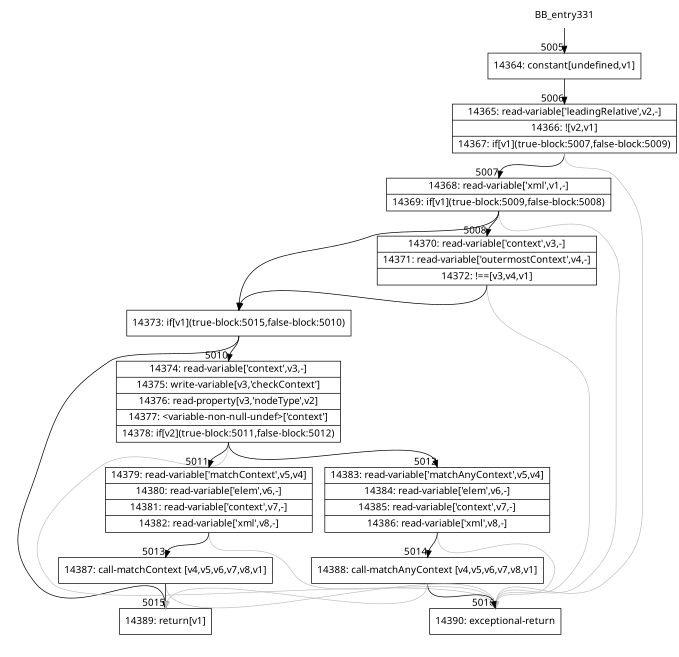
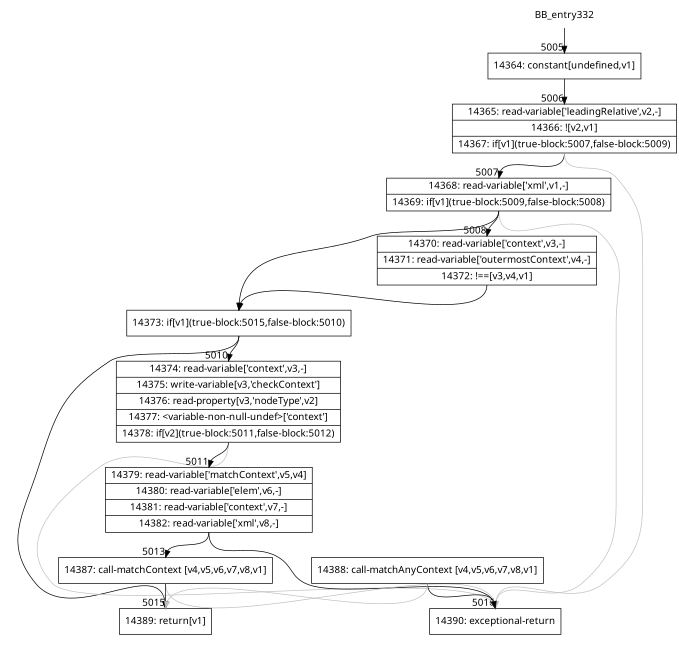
(564, 15) -> (564, 15)
(590, 449) -> none
(437, 500) -> none
(311, 585) -> (311, 585)
